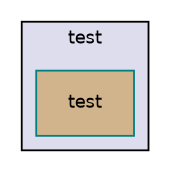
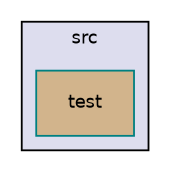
(85, 39) -> (85, 39)
